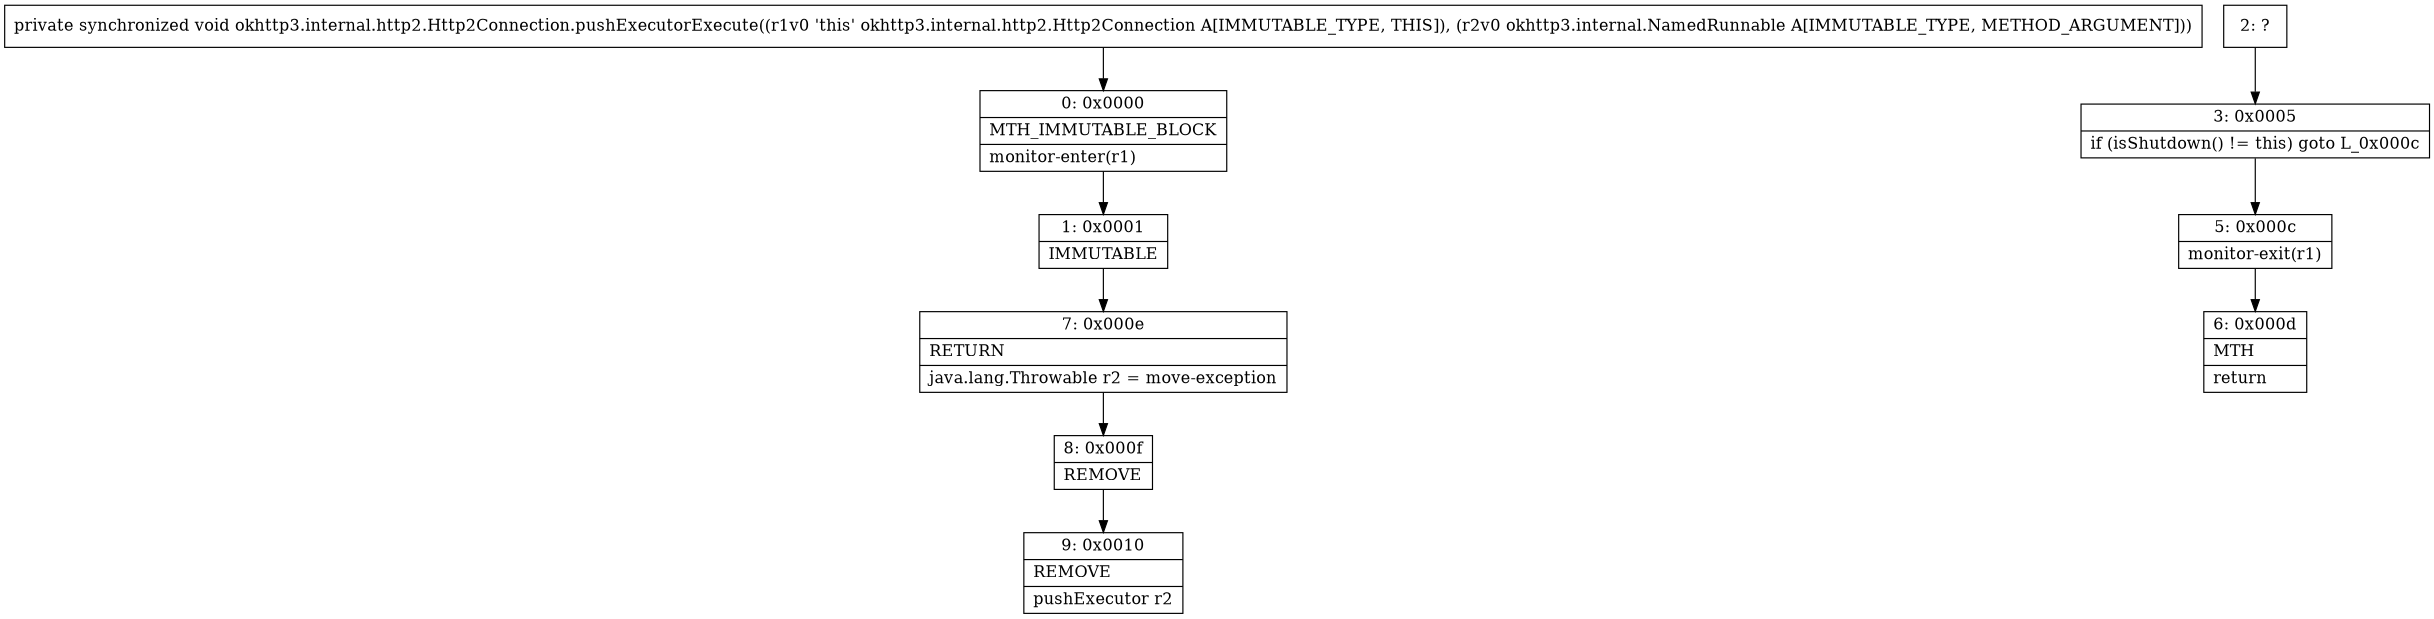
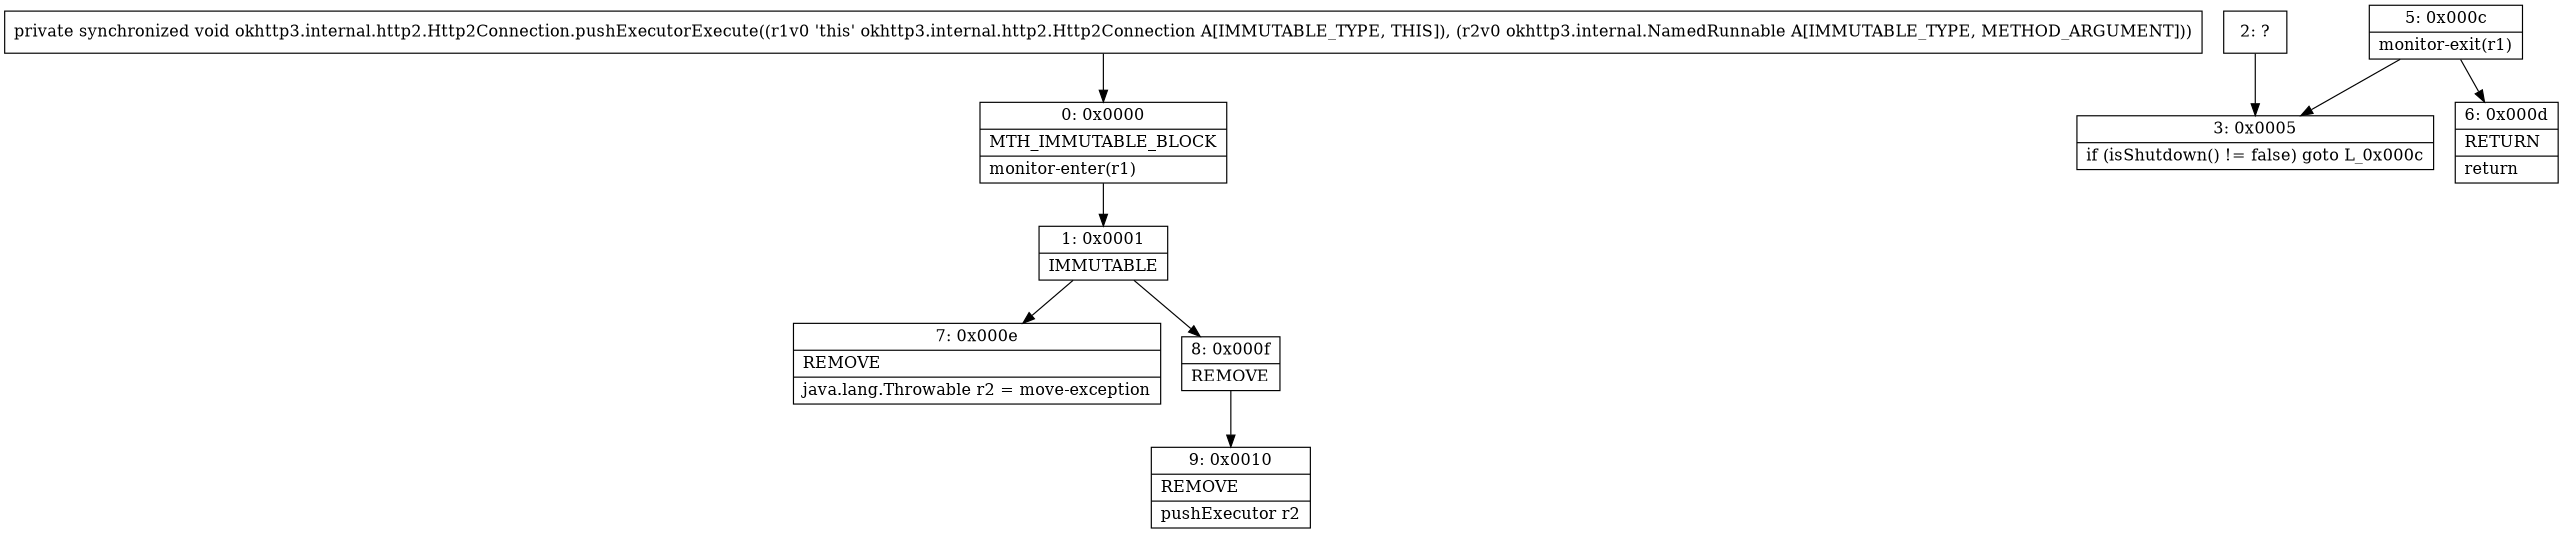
(2255, 144) -> (2255, 156)
(2255, 180) -> (2356, 84)
(967, 351) -> (842, 363)
(2234, 351) -> (2503, 142)
(1103, 408) -> (1162, 304)
